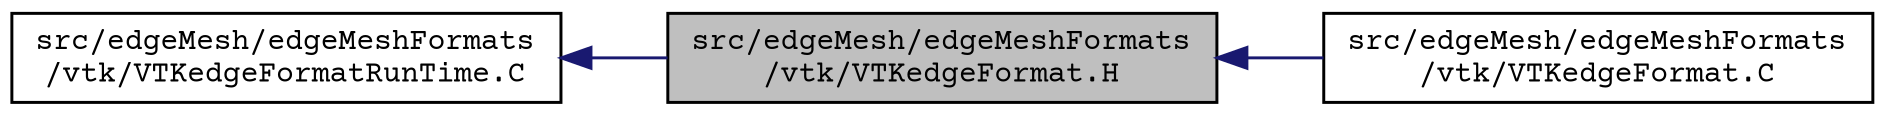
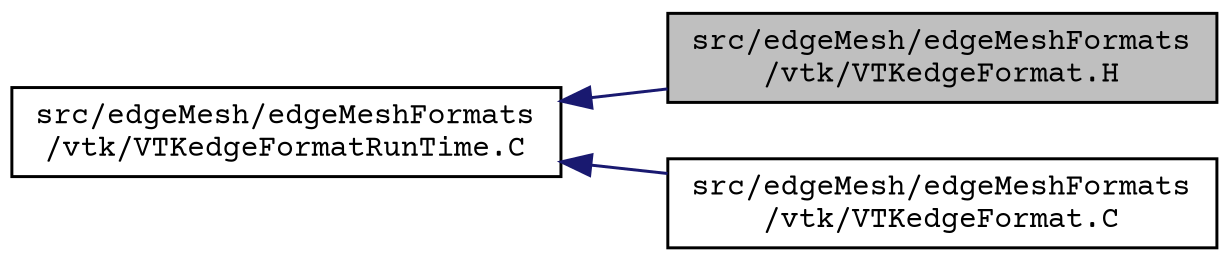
(1285, 58) -> (629, 169)
